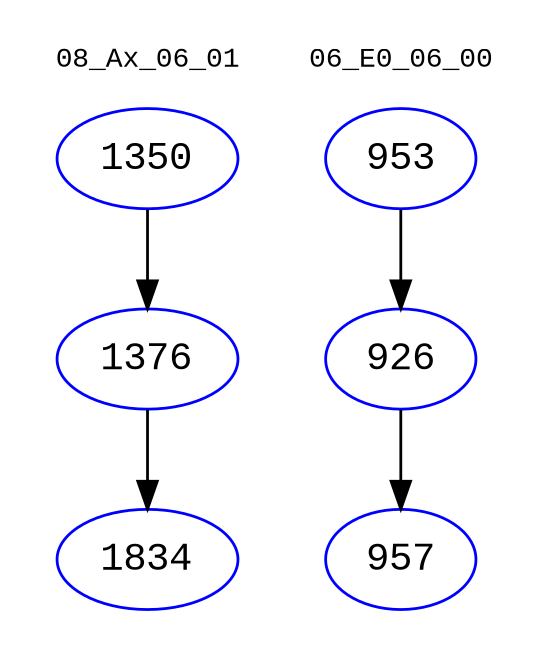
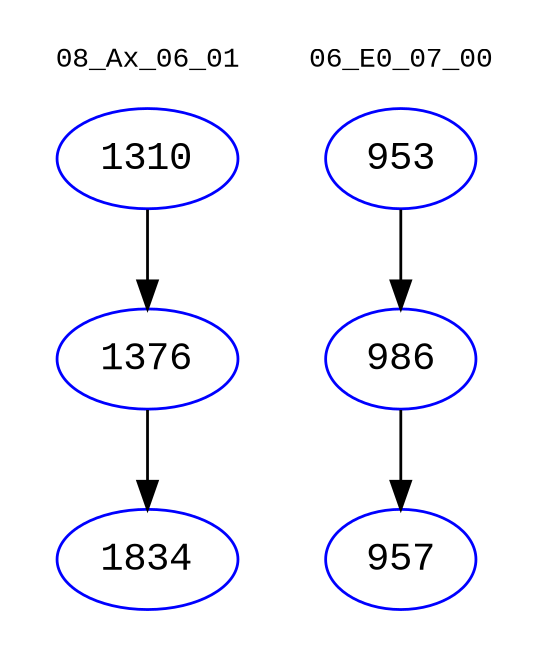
(402, 60) -> (402, 60)
(148, 159) -> (148, 159)
(401, 359) -> (401, 359)
